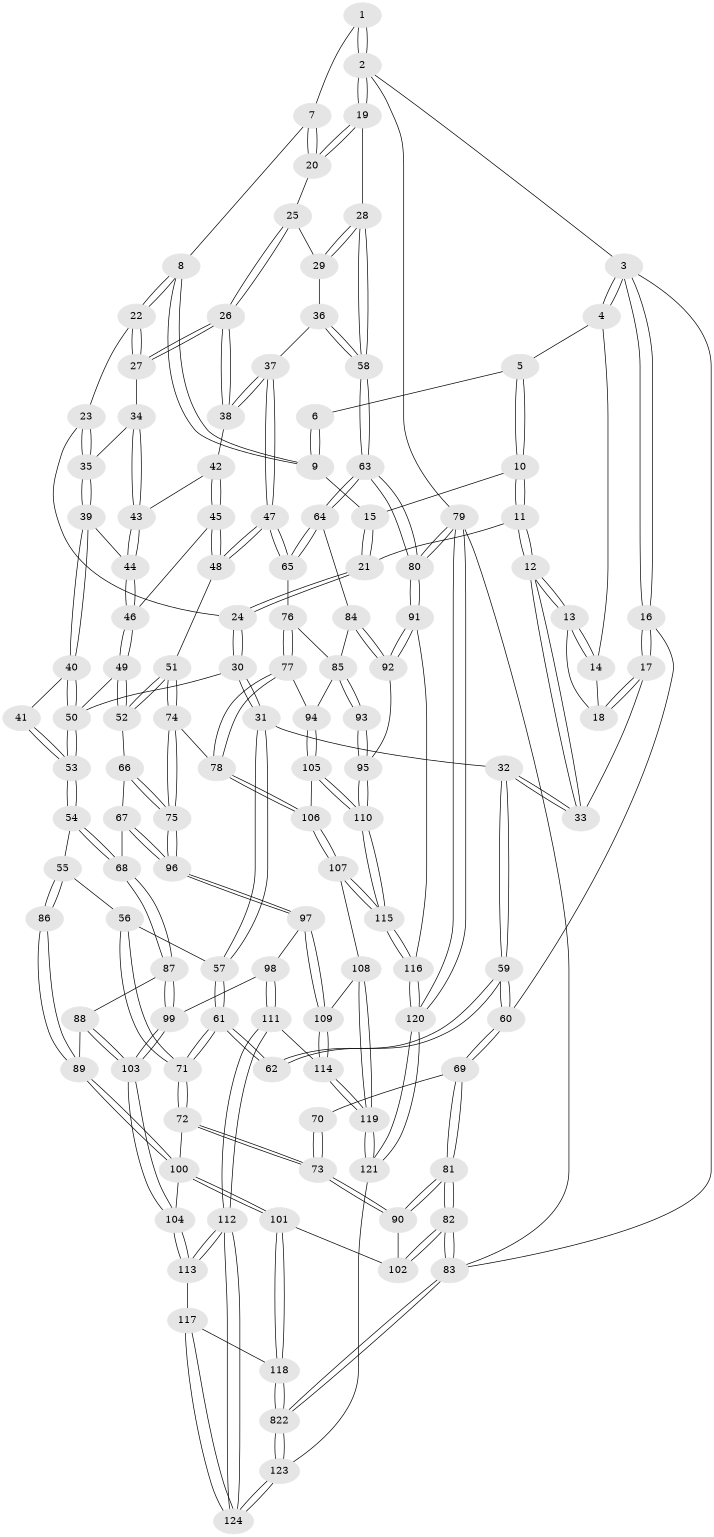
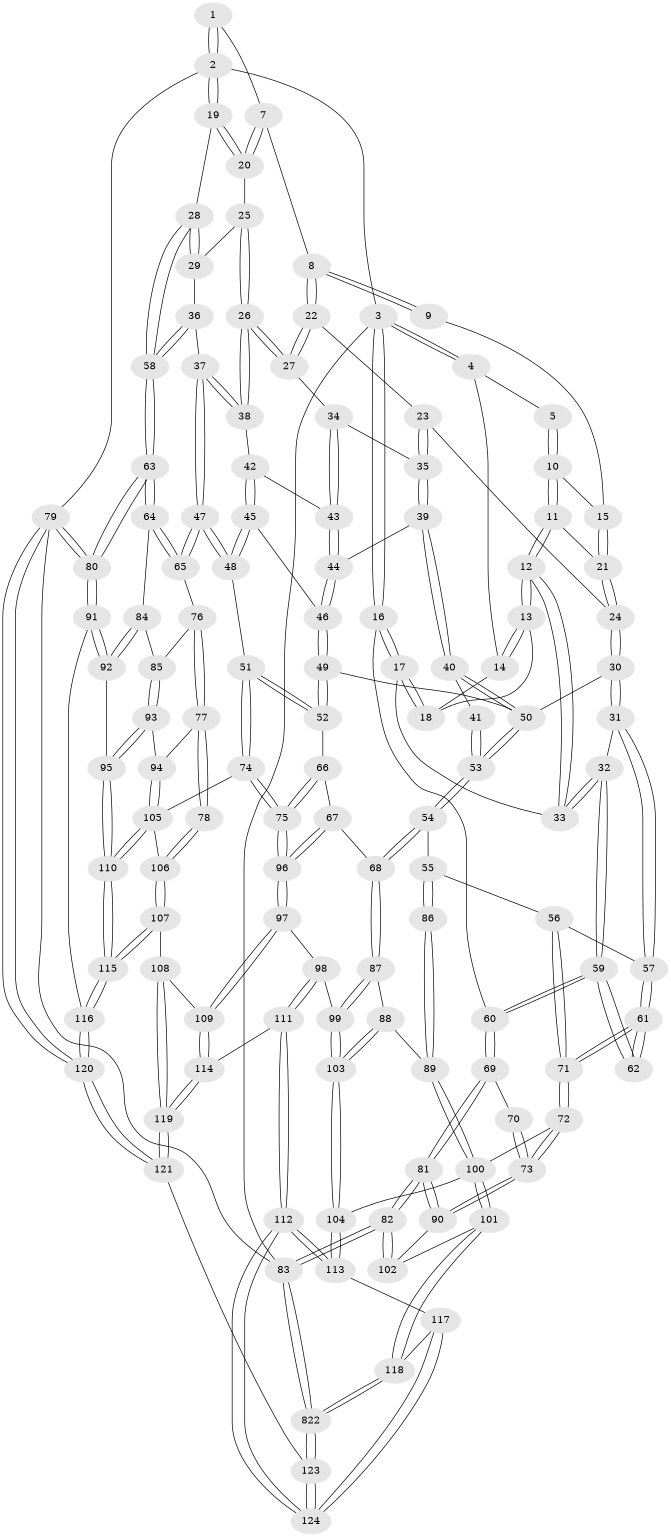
(315, 417) -> none
(325, 693) -> (154, 743)
(195, 743) -> (195, 796)
